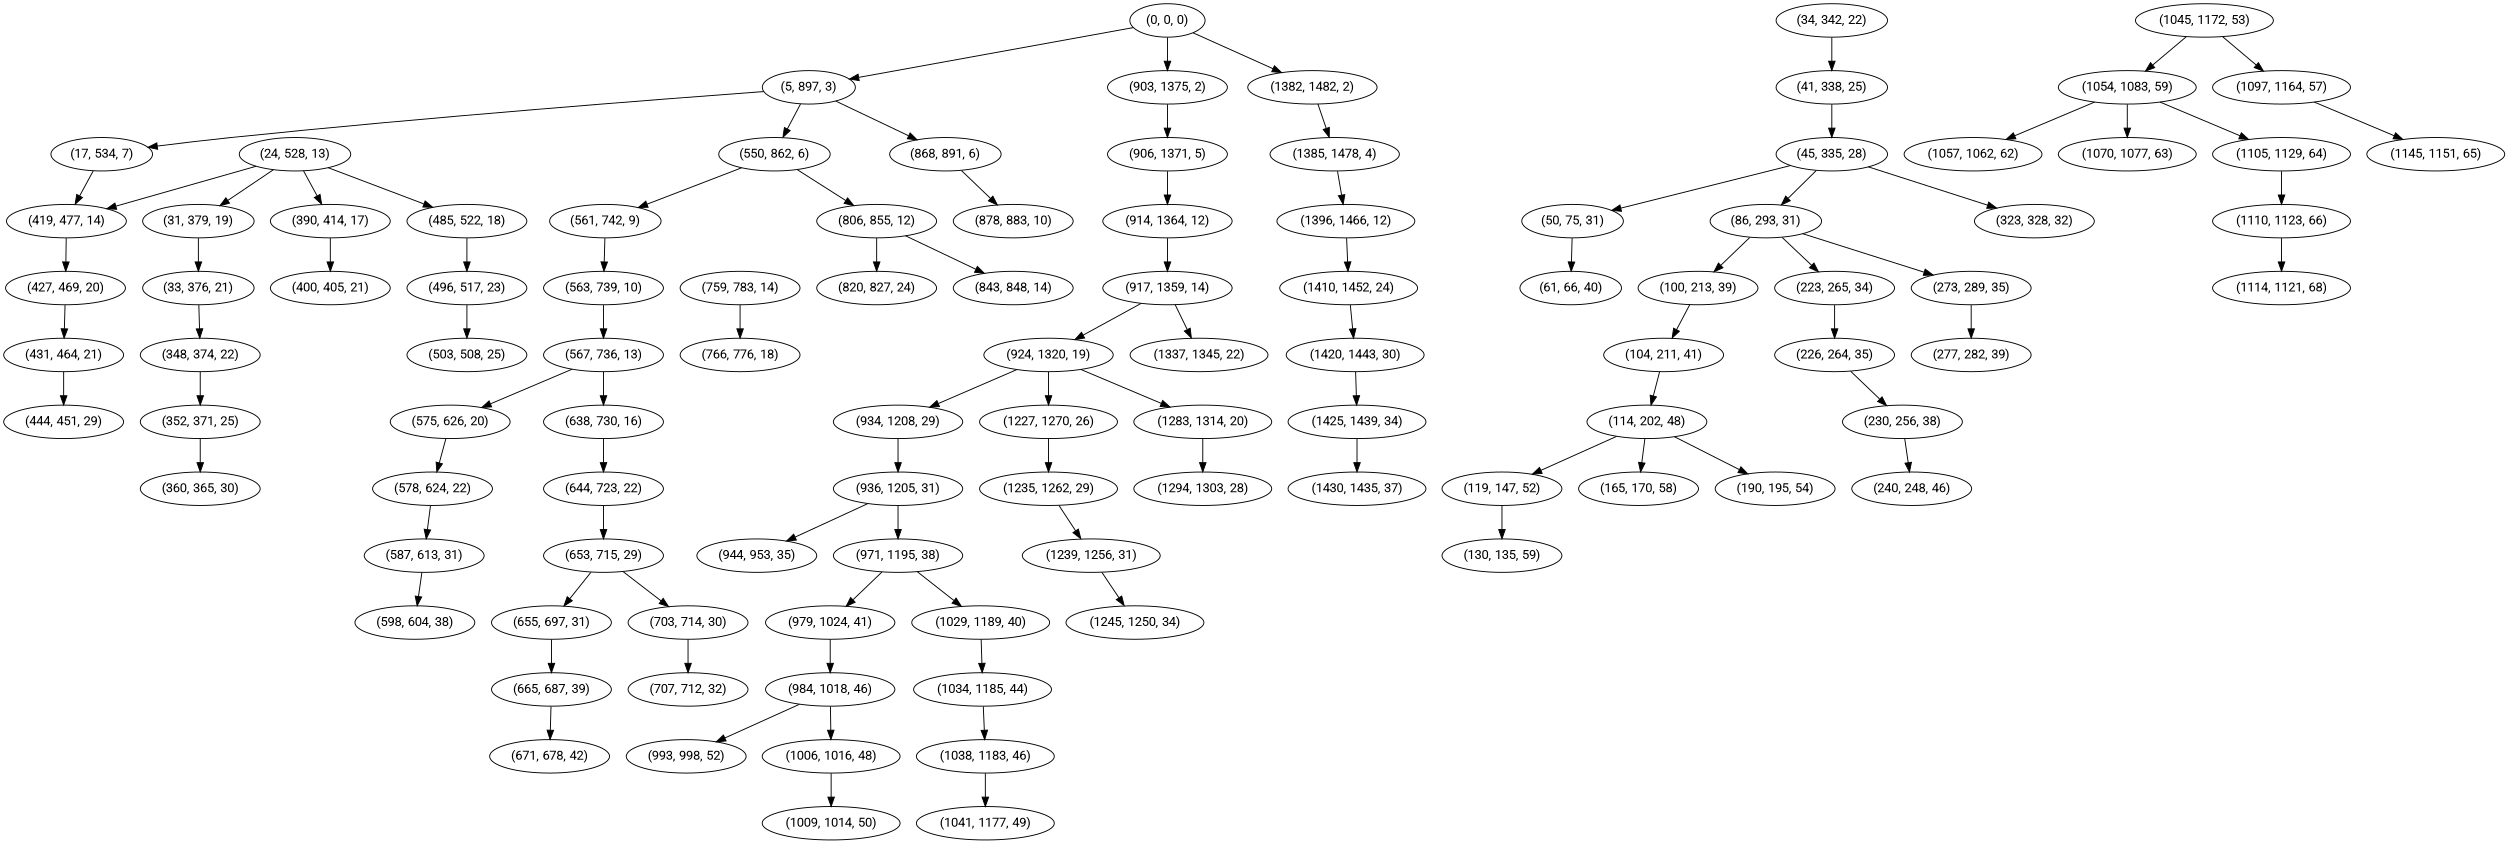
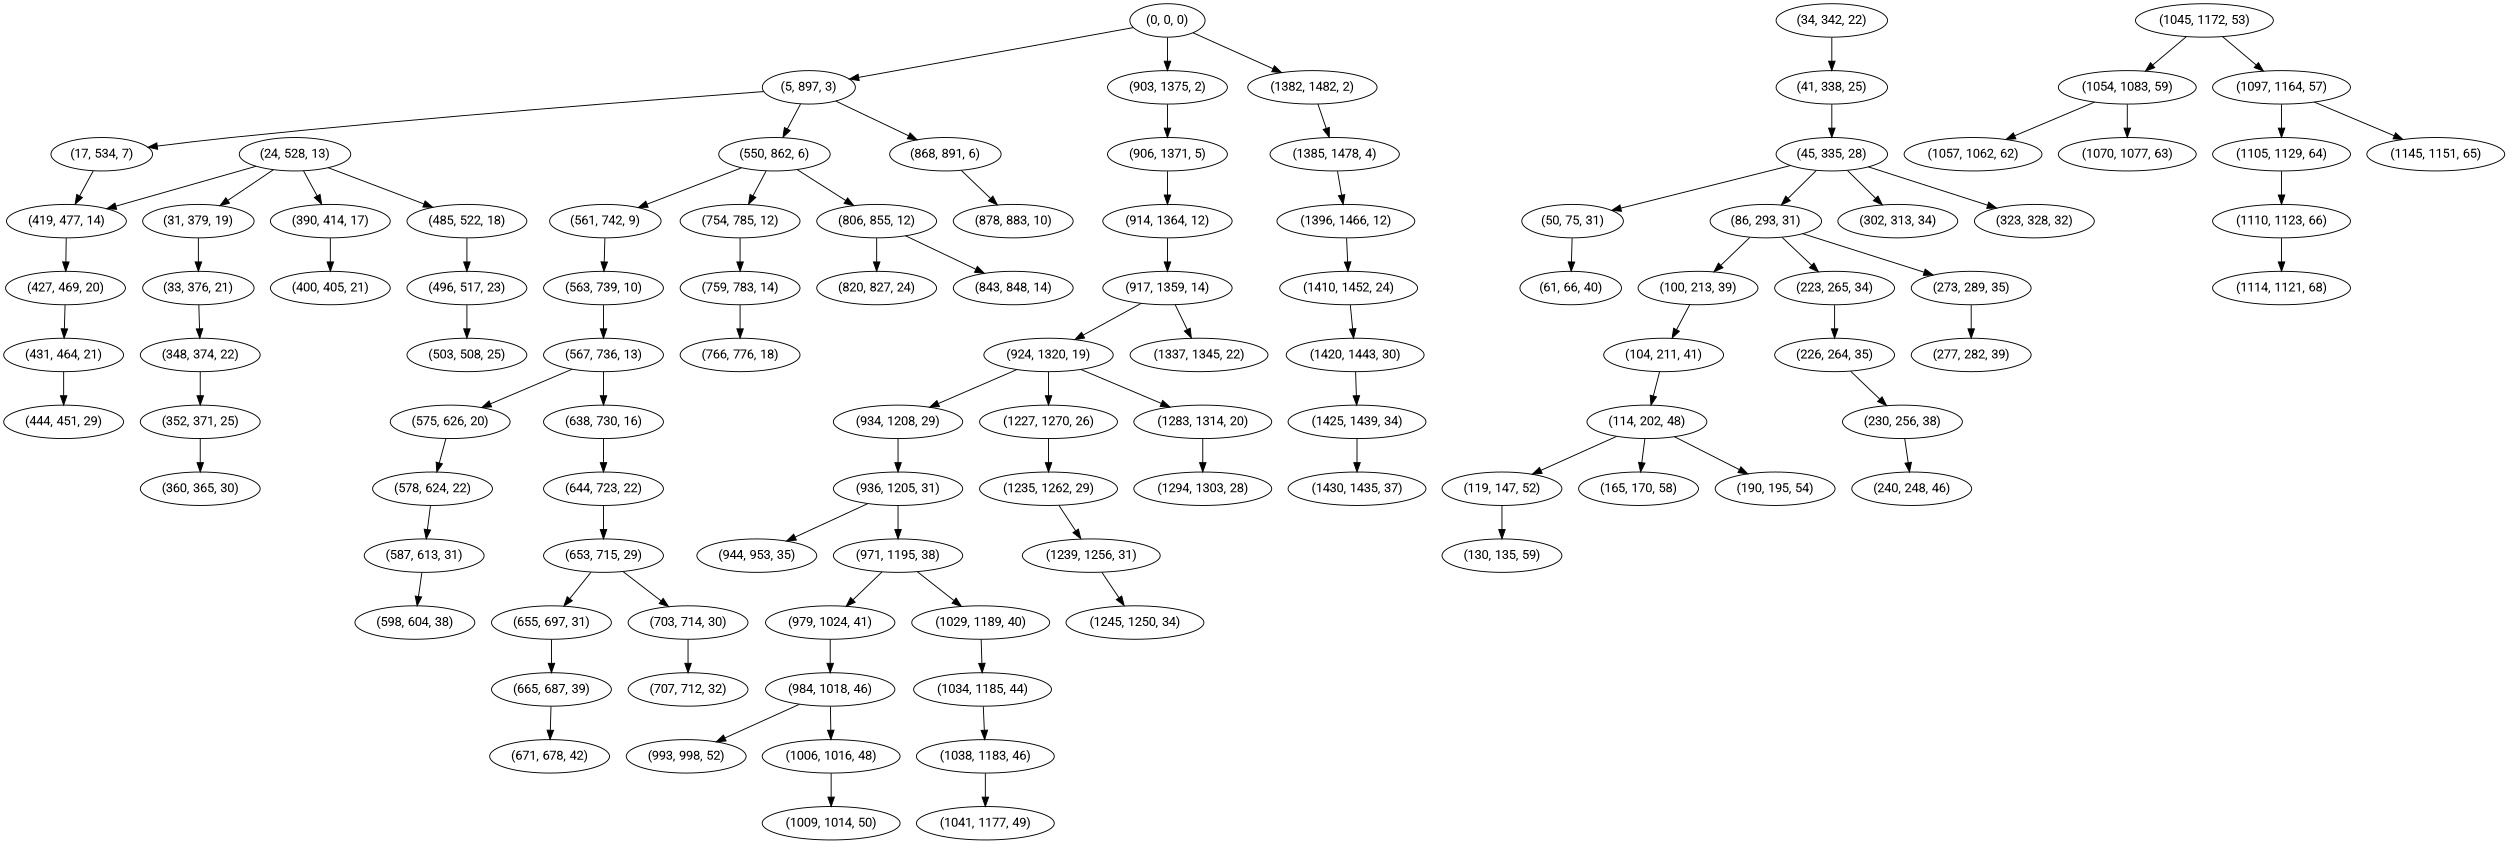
(2200, 119) -> (2282, 116)
none -> (740, 221)
none -> (1898, 221)
